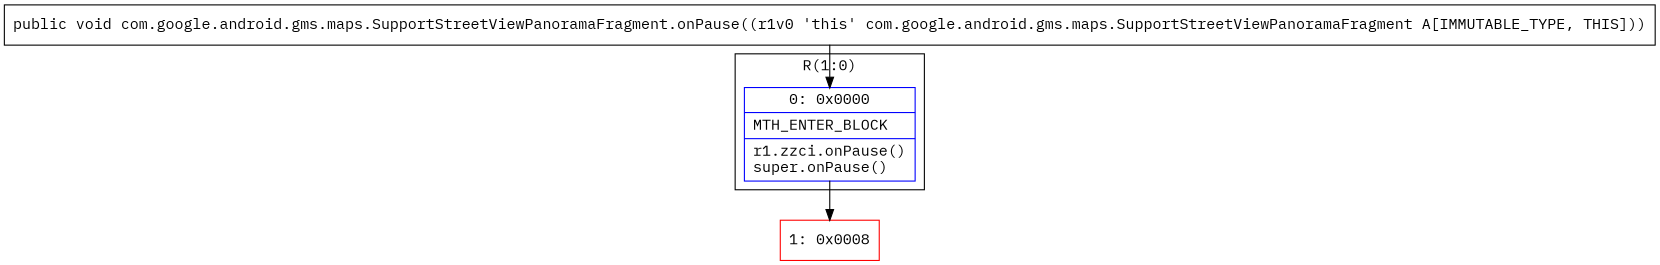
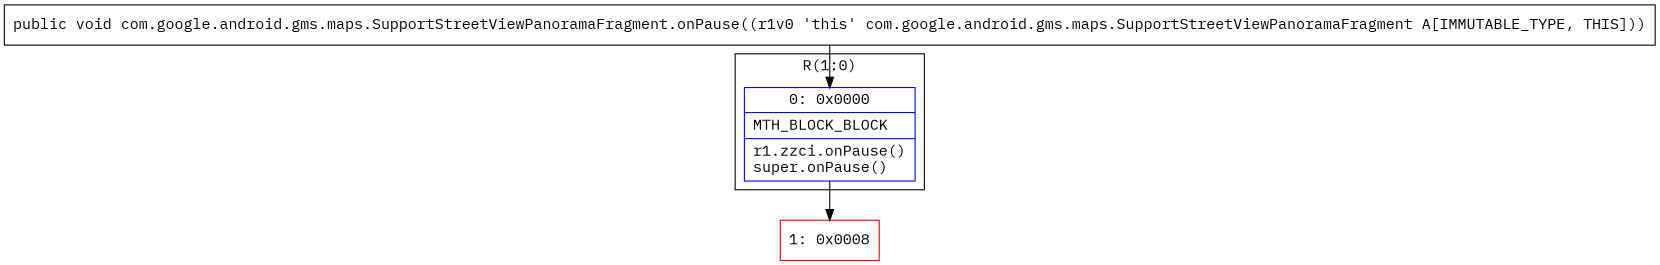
(821, 125) -> (821, 125)
